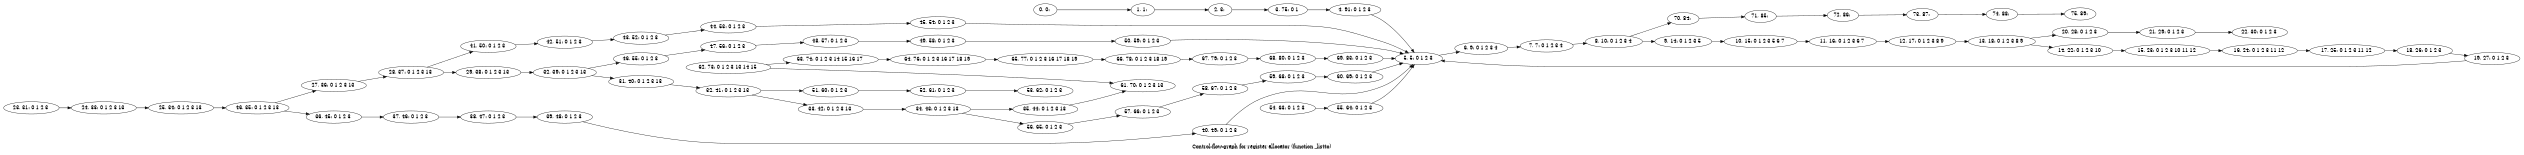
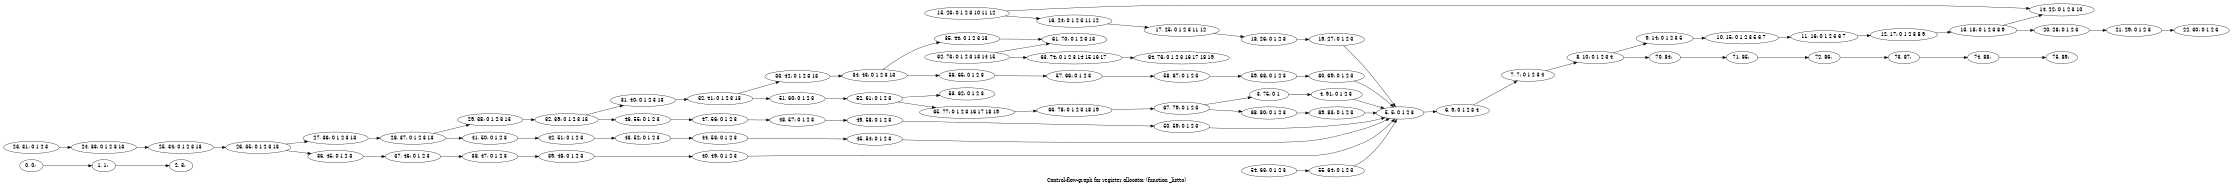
(1248, 10) -> (1226, 101)
(2117, 51) -> (1516, 5)
(990, 60) -> (915, 105)
(257, 108) -> (258, 147)
